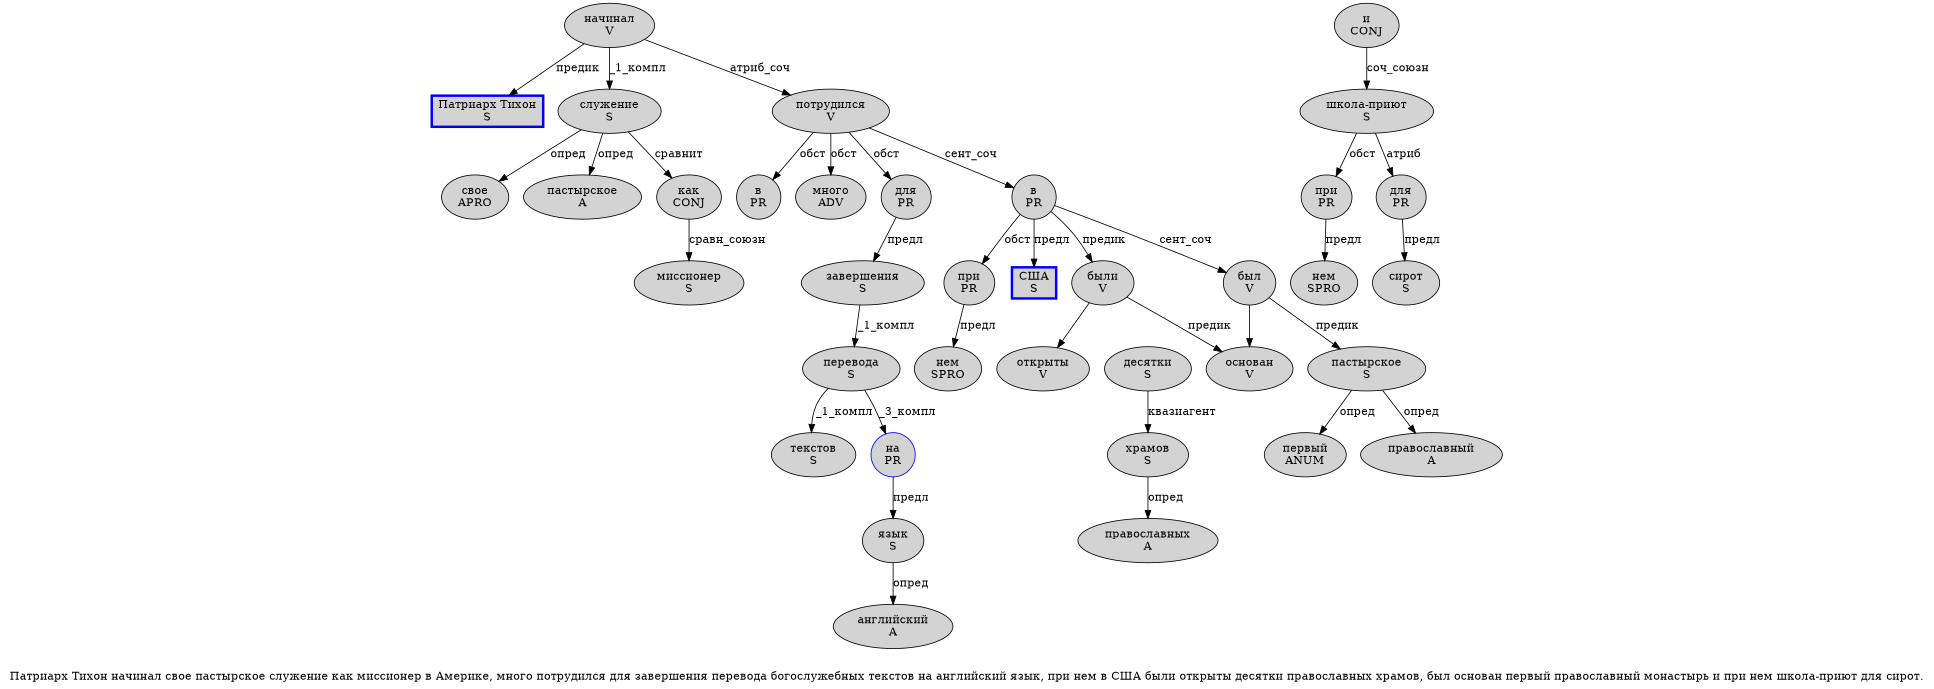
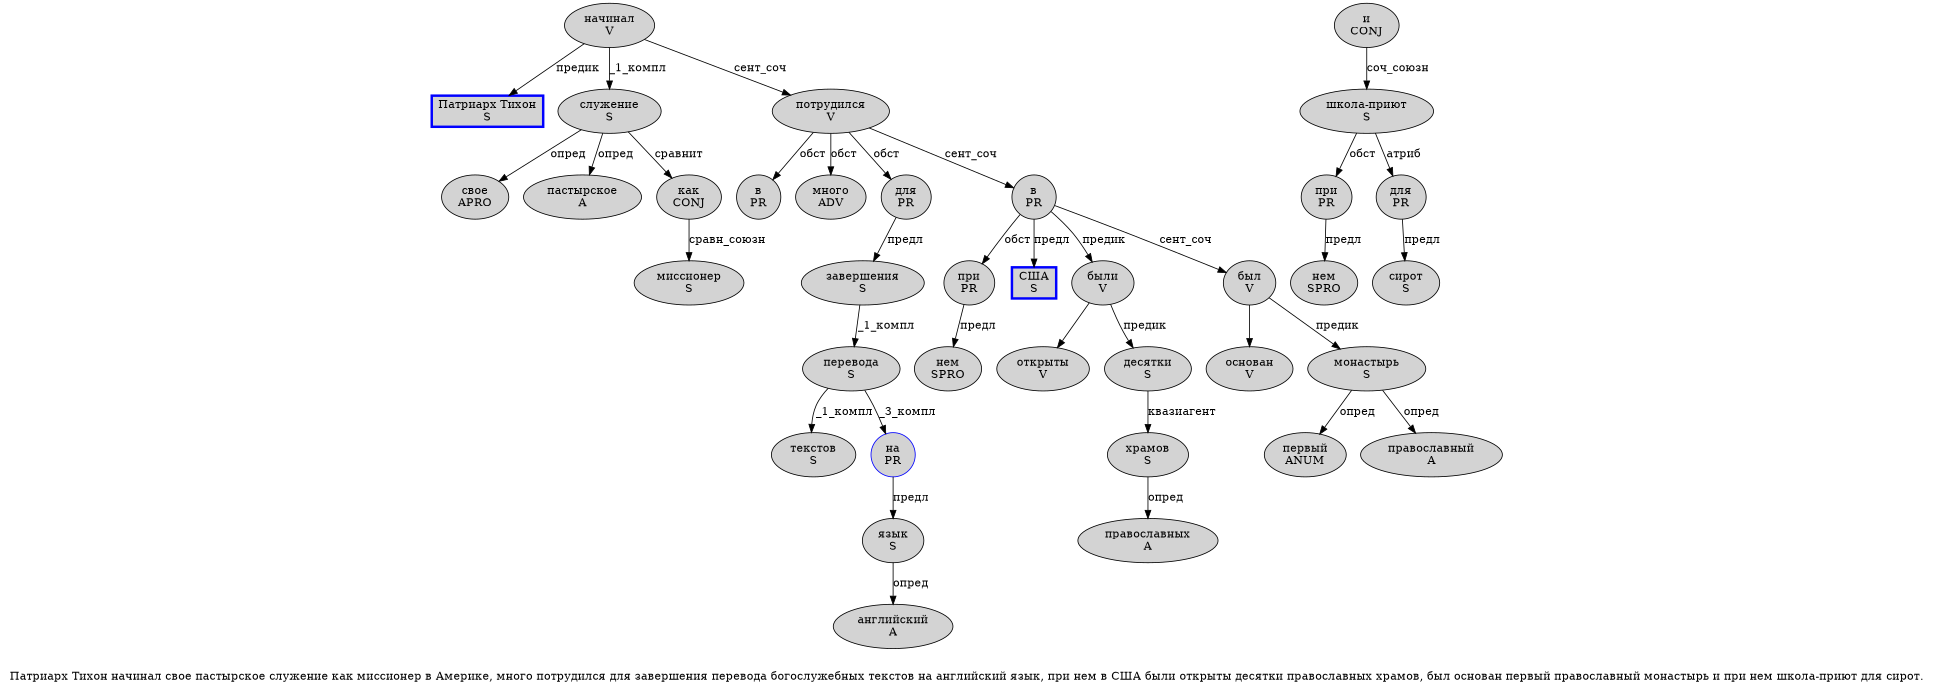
(760, 68) -> (760, 68)
(1171, 322) -> (1119, 323)
(1367, 369) -> (1367, 369)
